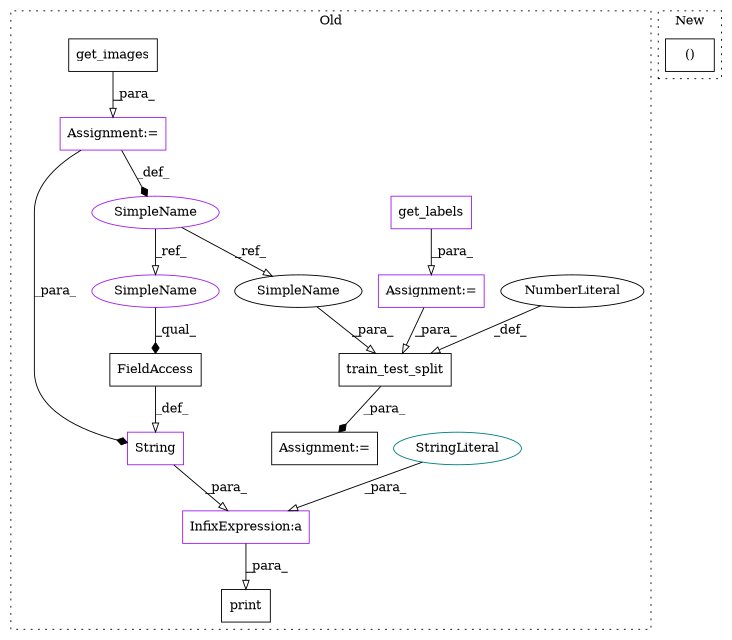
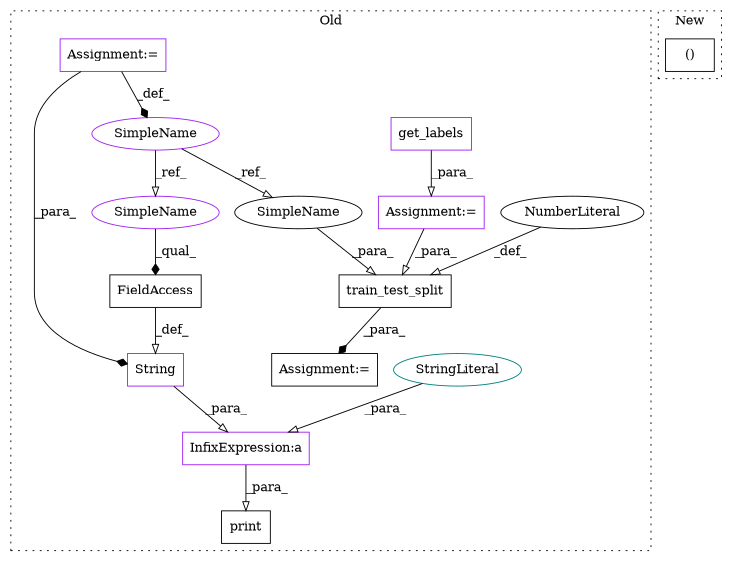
(113, 55) -> none
